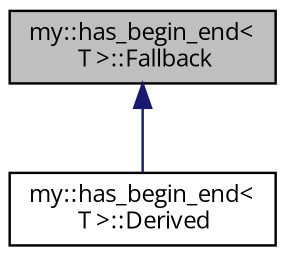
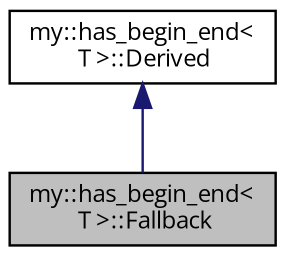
(143, 141) -> (143, 141)
